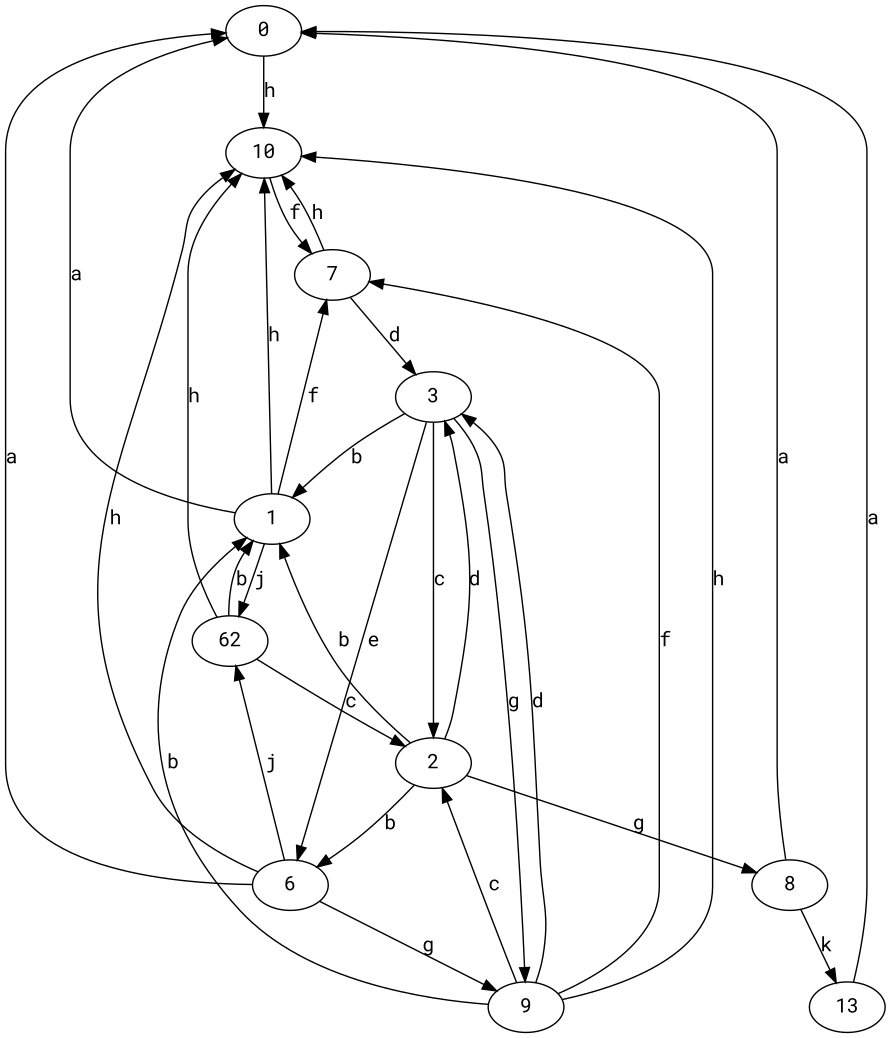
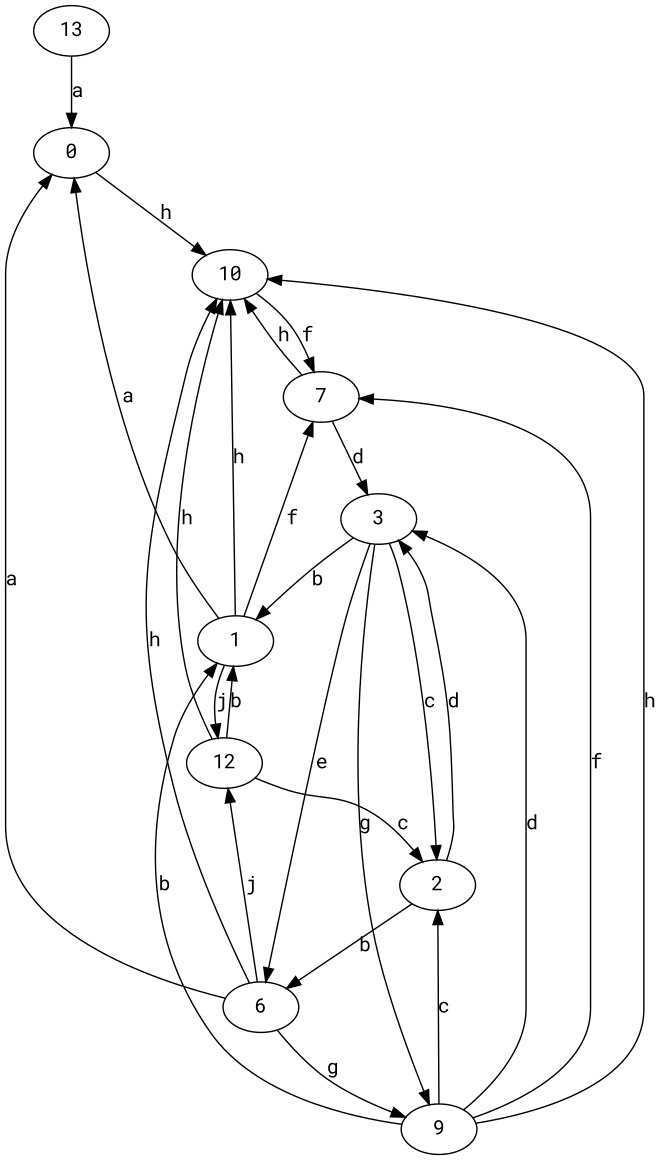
(230, 641) -> (224, 763)
(334, 660) -> none
(790, 885) -> none
